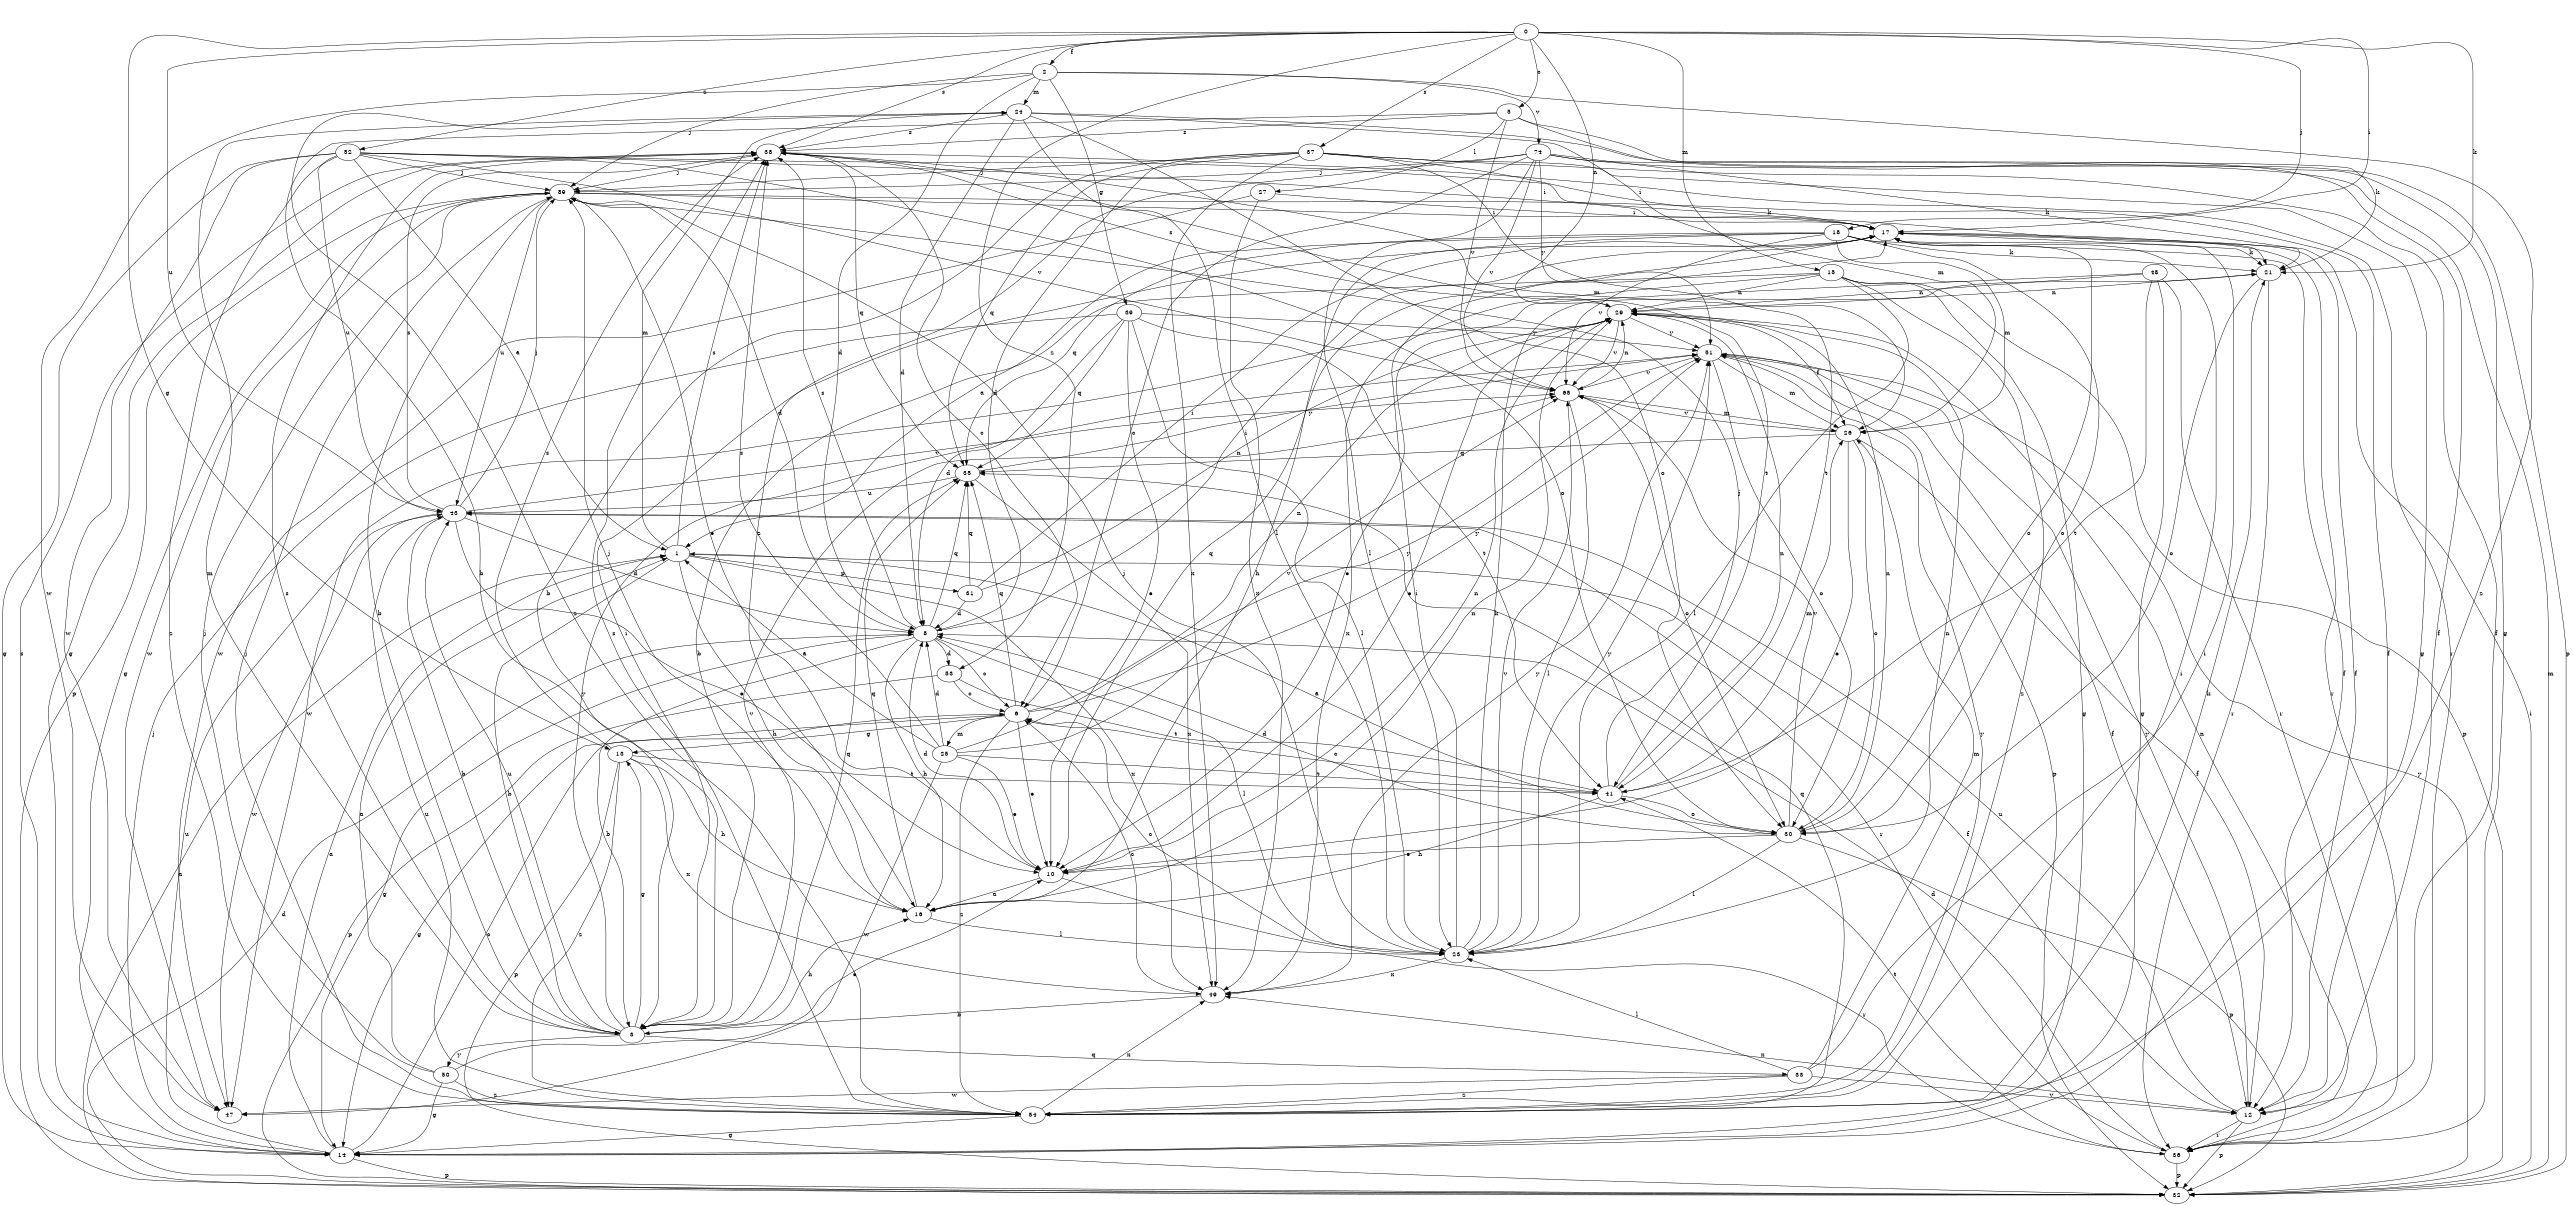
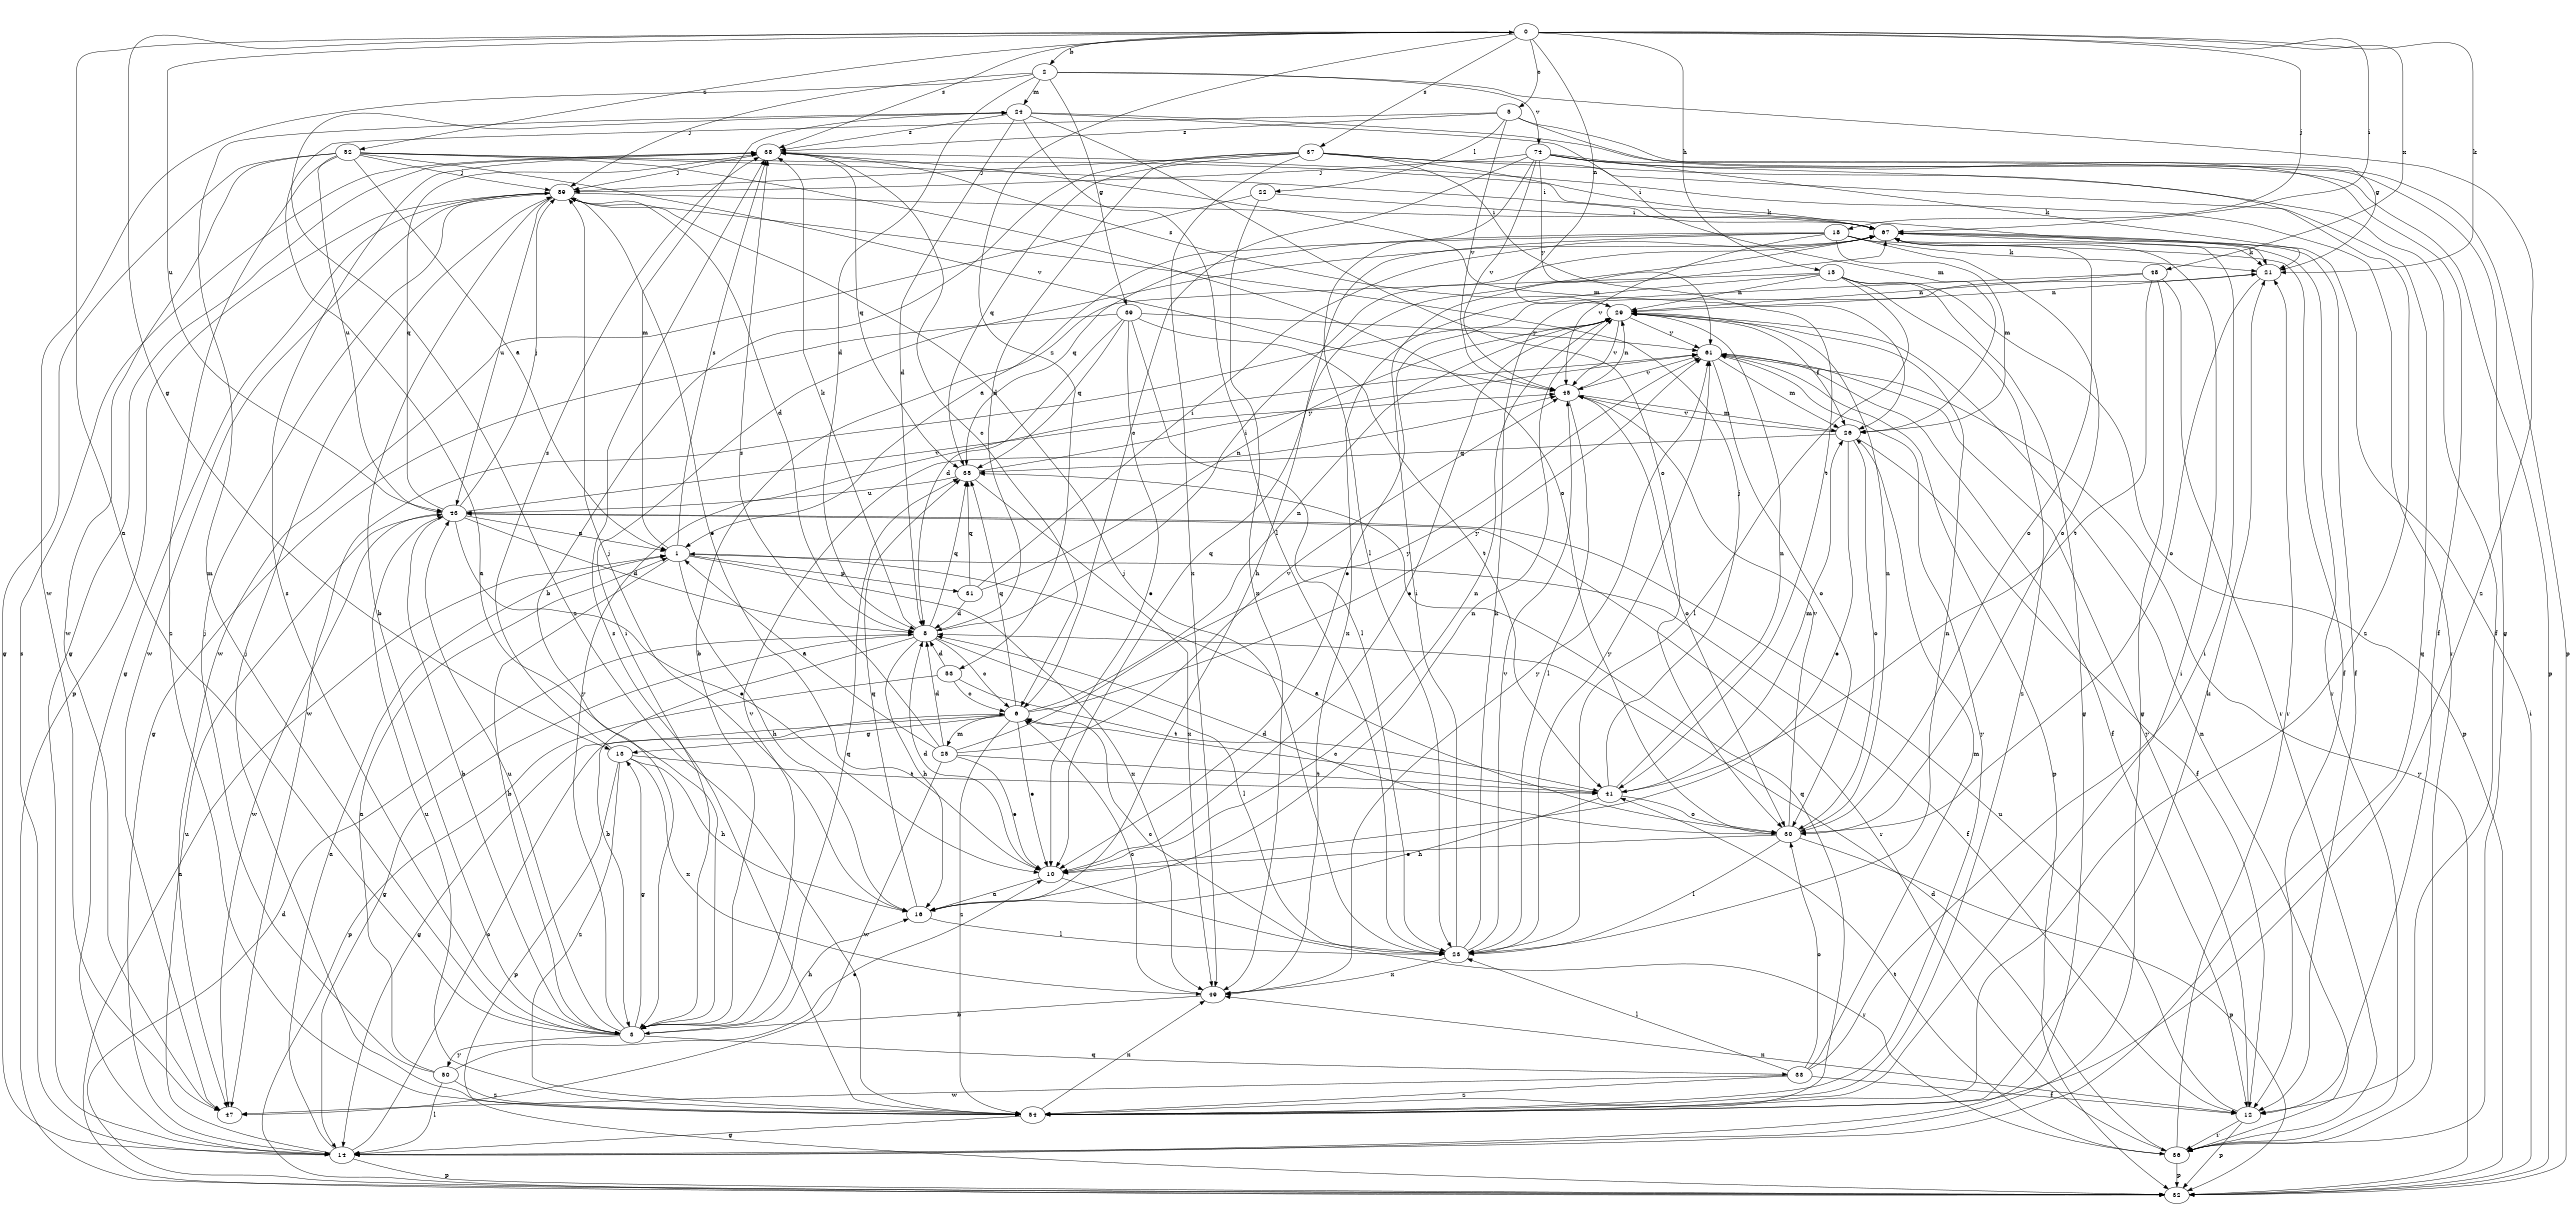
none -> (180, 45)
none -> (2314, 49)
(1072, 52) -> (1072, 52)
(1685, 152) -> (1685, 152)
(1263, 192) -> (1263, 192)
(2378, 192) -> (2378, 192)
(1919, 211) -> none
(1886, 232) -> (1886, 232)
(1427, 280) -> none
(409, 333) -> (409, 333)
(896, 347) -> (2258, 746)
(1709, 353) -> (1709, 353)
(823, 393) -> (823, 393)
(1567, 393) -> (1567, 393)
none -> (564, 533)
(482, 573) -> (482, 573)
(943, 649) -> (939, 656)
(2423, 654) -> (2423, 654)
(2551, 674) -> (2551, 674)
(2227, 719) -> (2285, 723)
(154, 734) -> (154, 734)
none -> (1817, 957)
(2052, 1095) -> (2052, 1095)
(435, 1115) -> (435, 1115)
